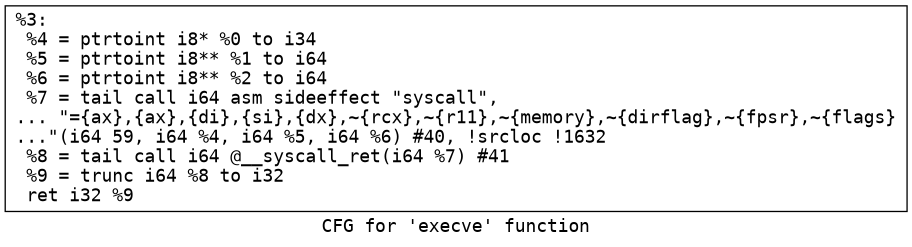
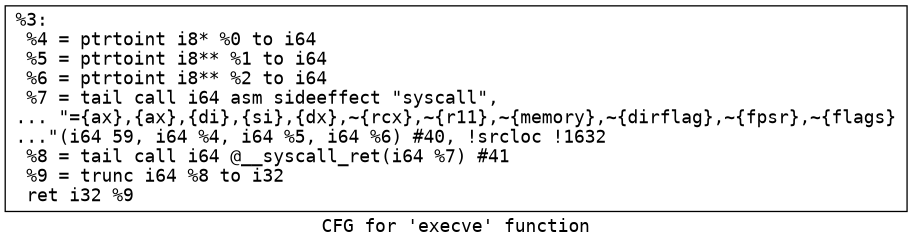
(167, 40) -> (167, 40)
